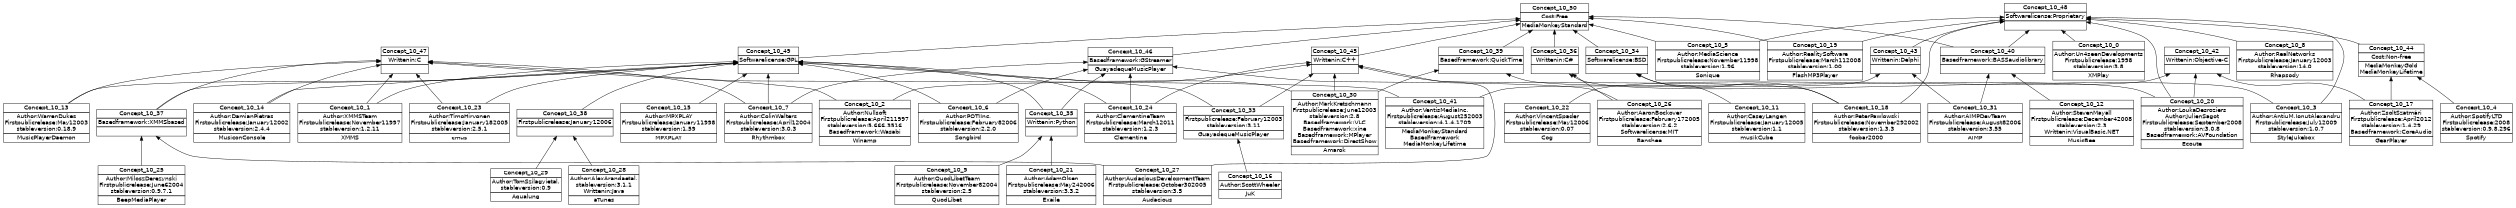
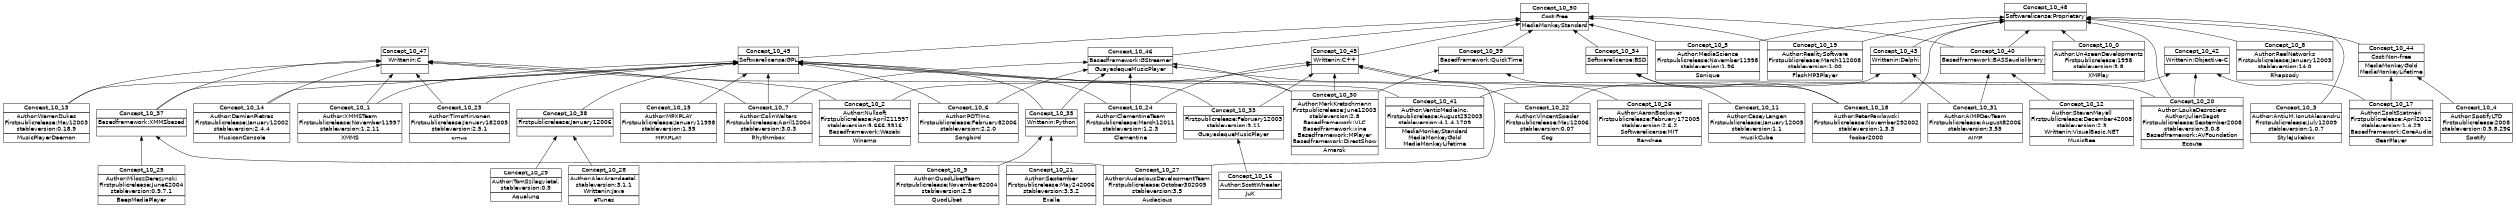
(1555, 60) -> none
none -> (1255, 79)
none -> (1288, 82)
(1435, 138) -> (1435, 138)
(1051, 179) -> (1051, 179)
